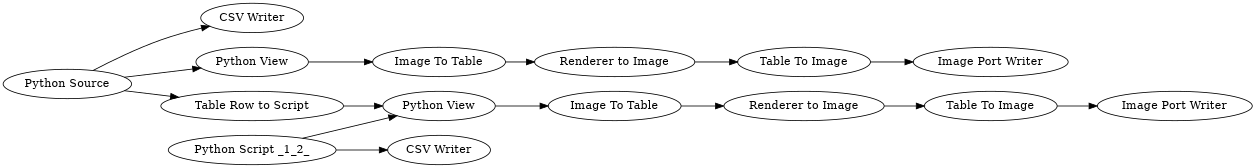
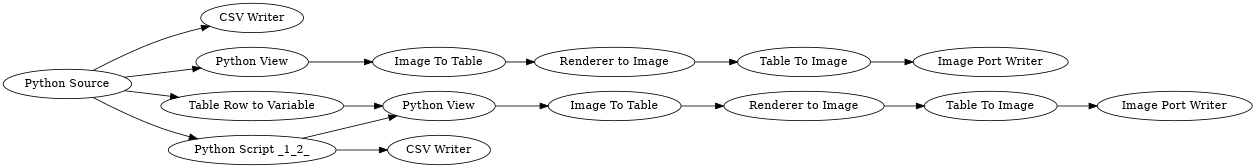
(252, 106) -> (252, 106)
none -> (140, 120)
